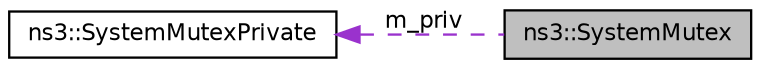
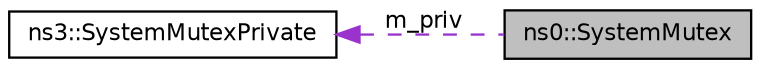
(628, 35) -> (628, 35)
